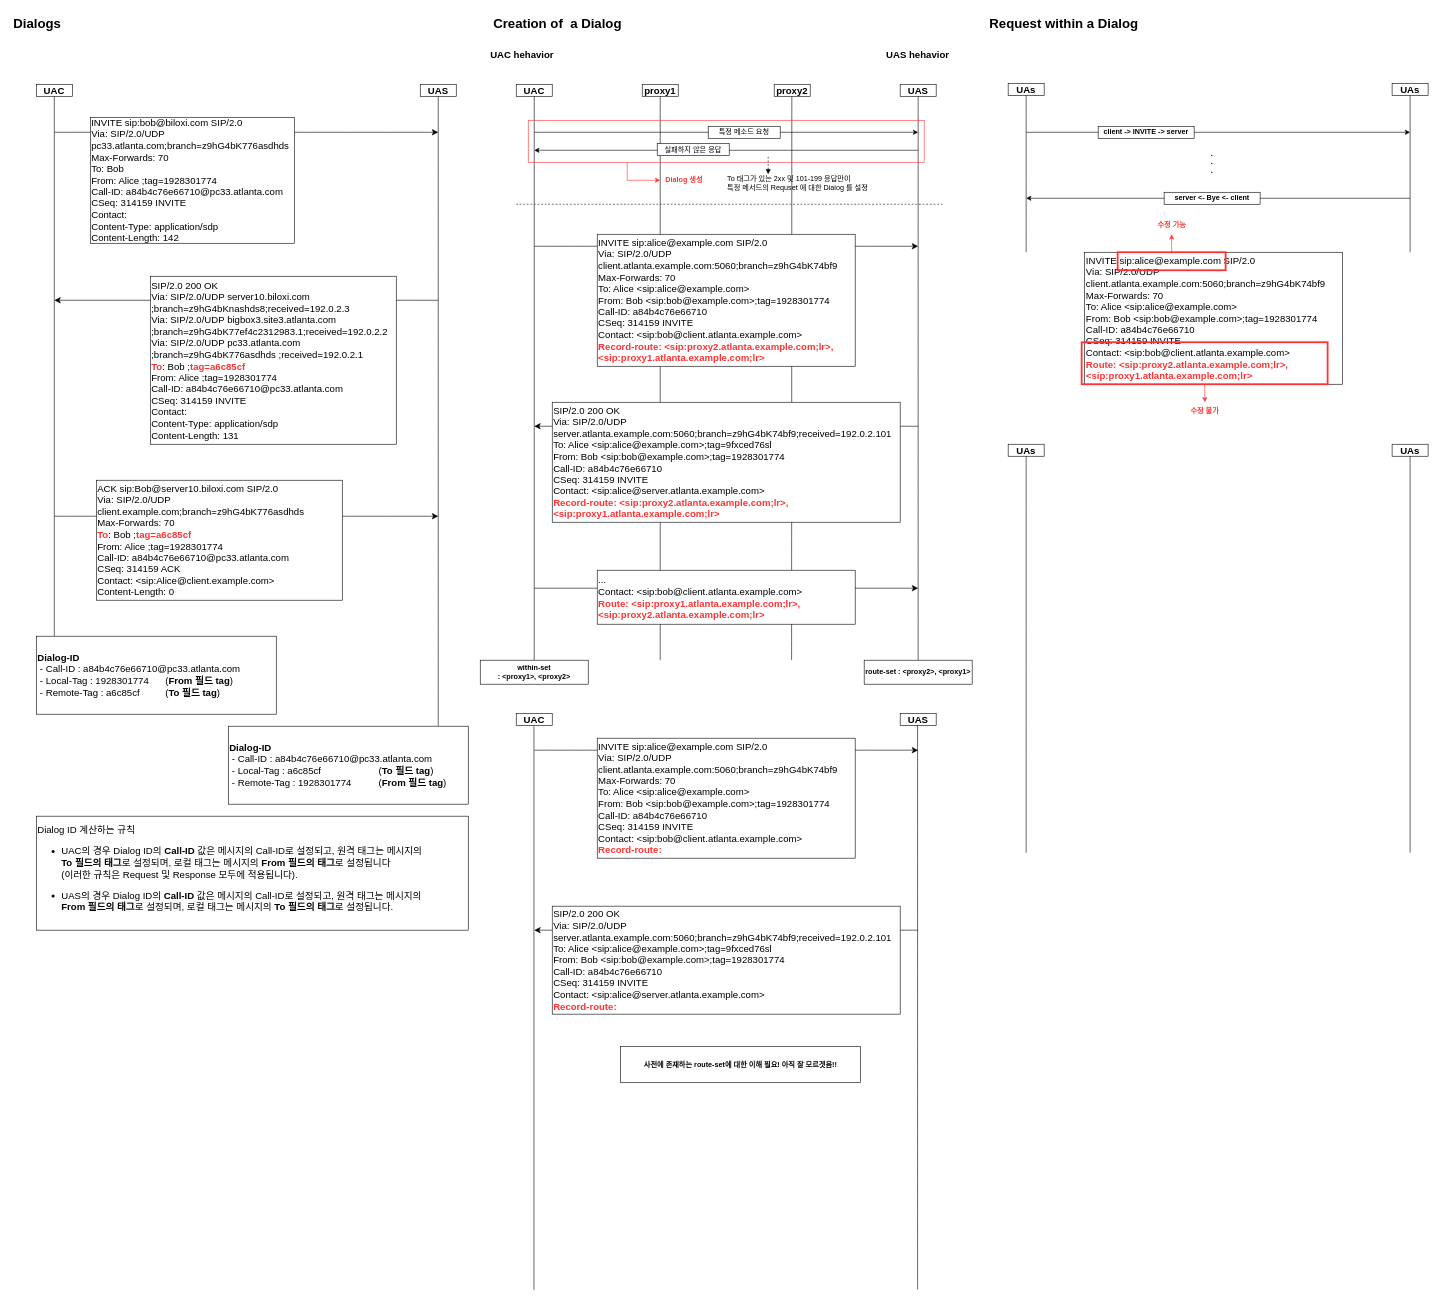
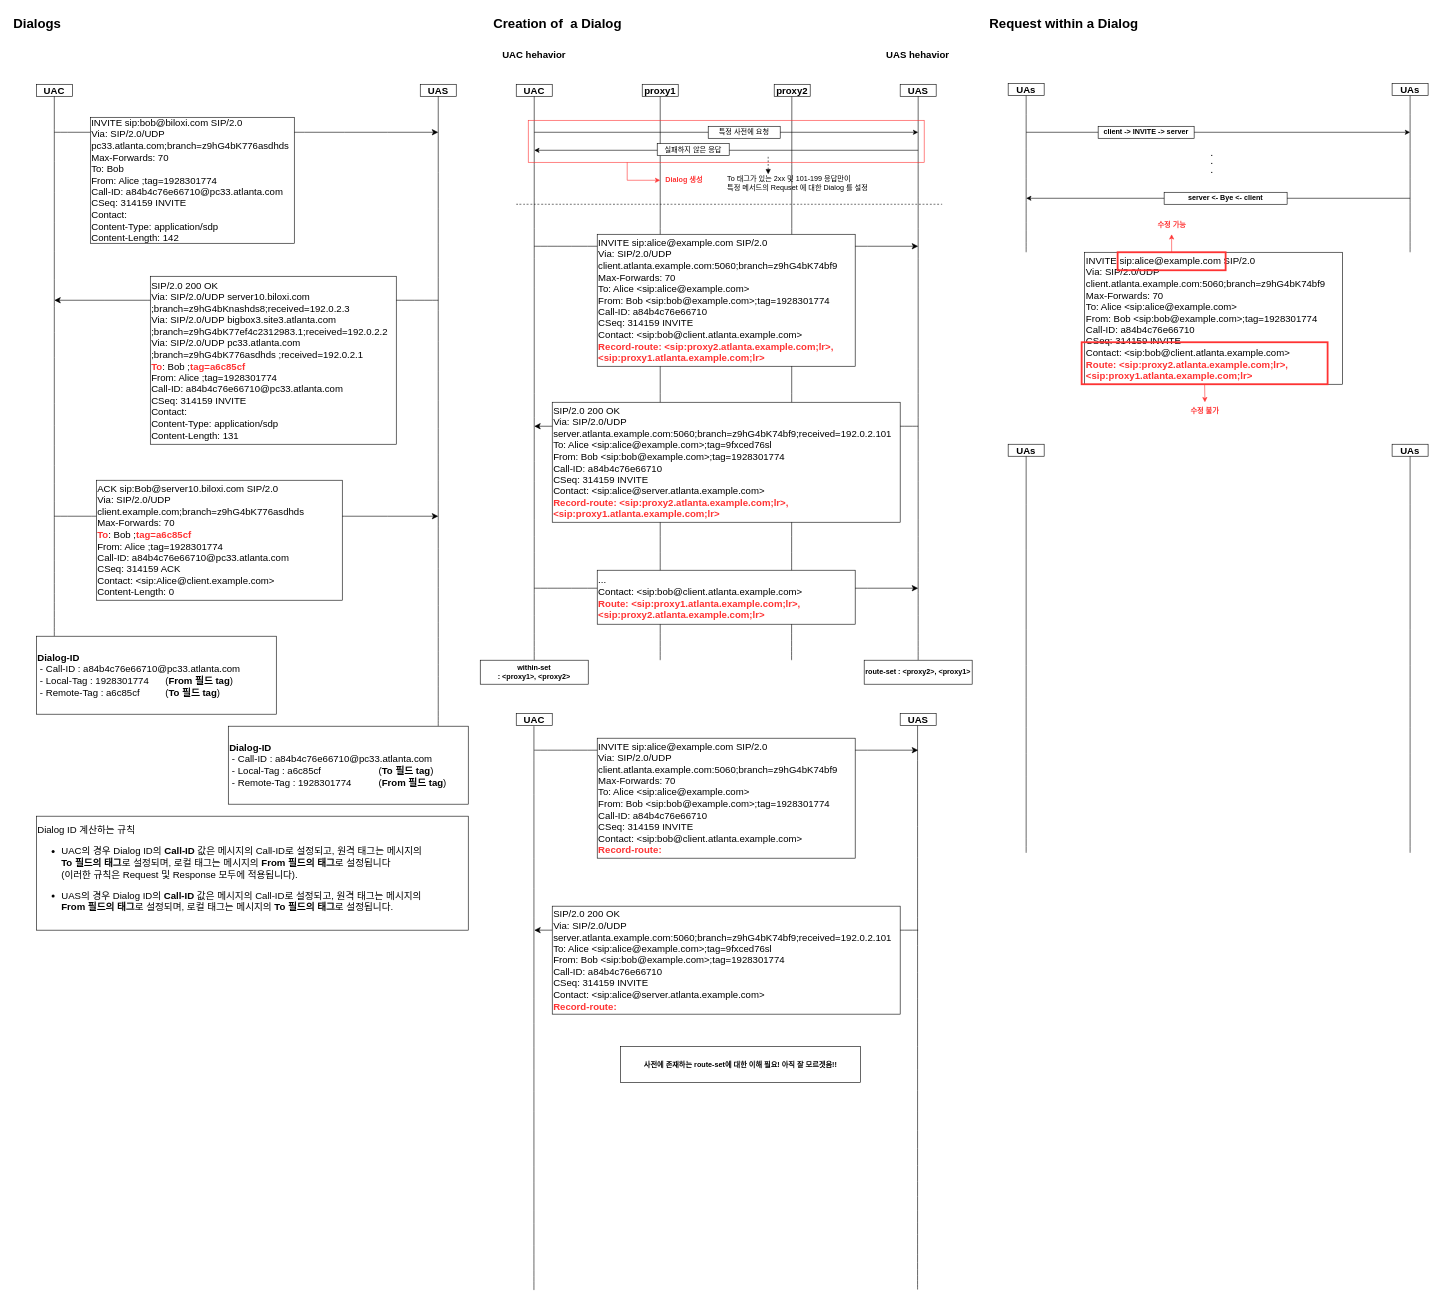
(522, 54) -> (534, 54)
(744, 132) -> (744, 132)
(1212, 198) -> (1226, 198)
